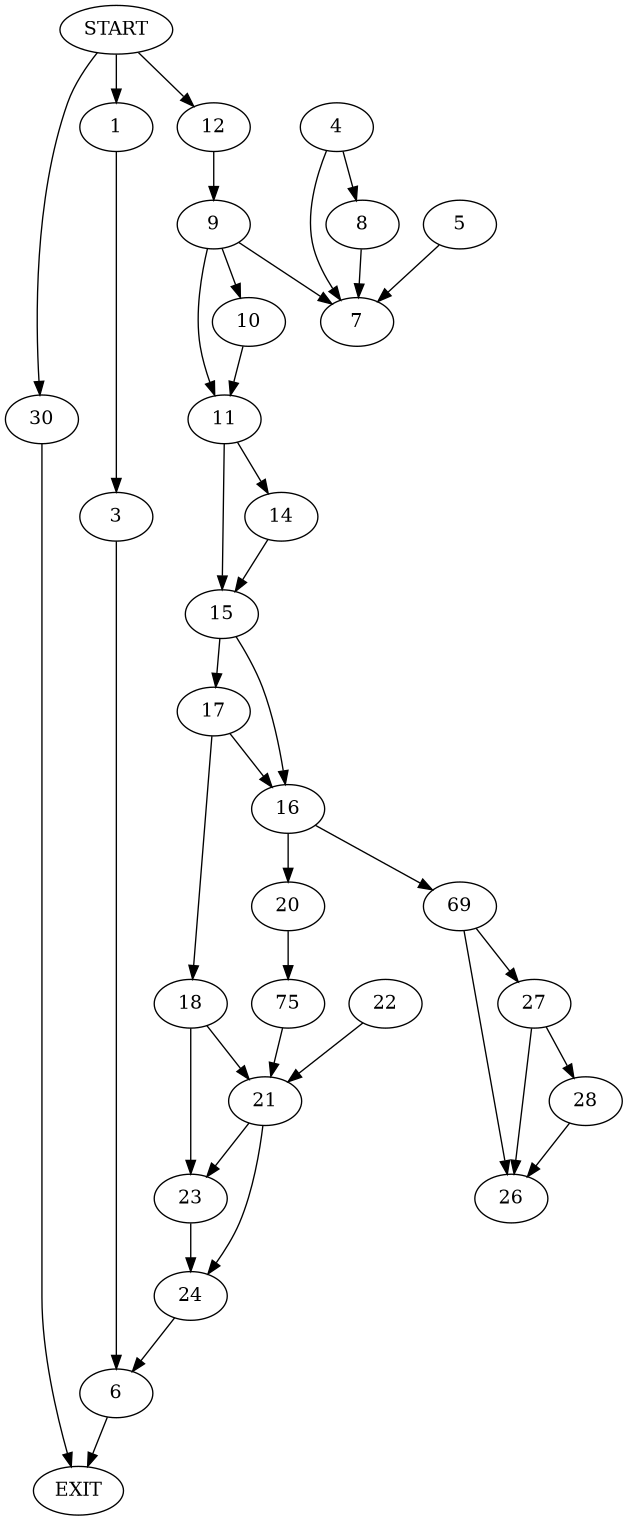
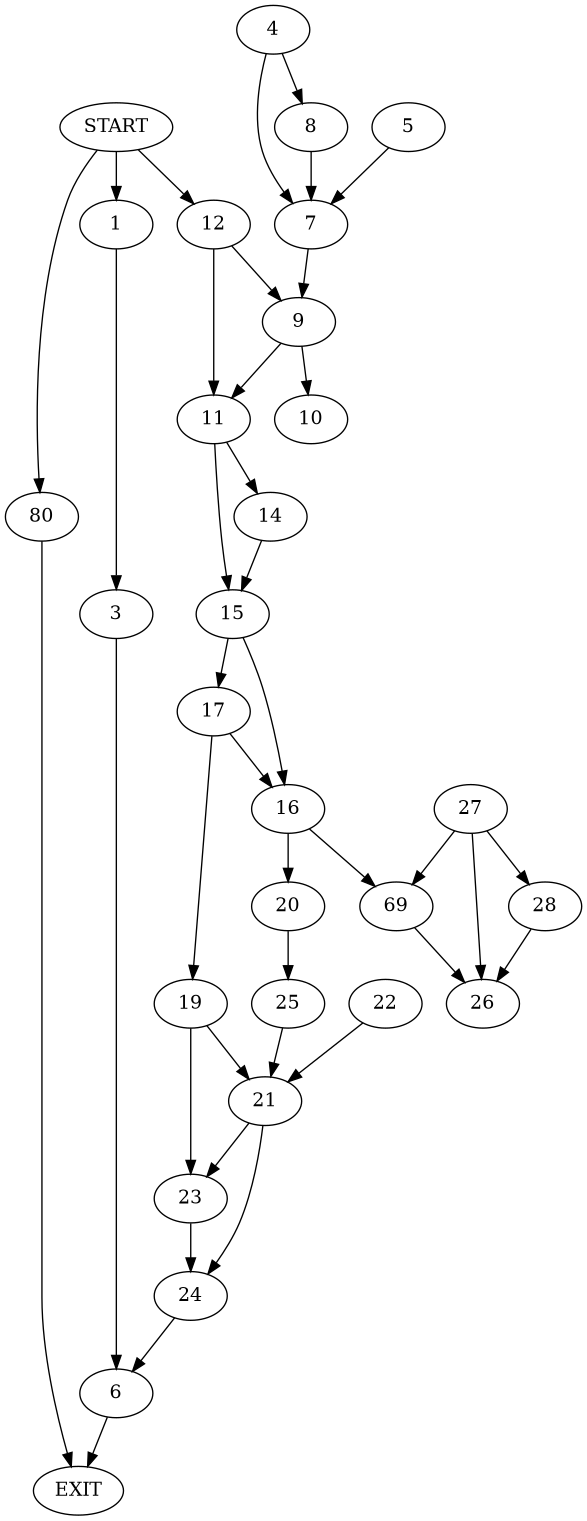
(280, 269) -> (306, 266)
(238, 364) -> (214, 315)
(42, 419) -> (42, 517)
(493, 950) -> (438, 852)
(191, 1004) -> (191, 1004)
(288, 1004) -> (288, 1004)
